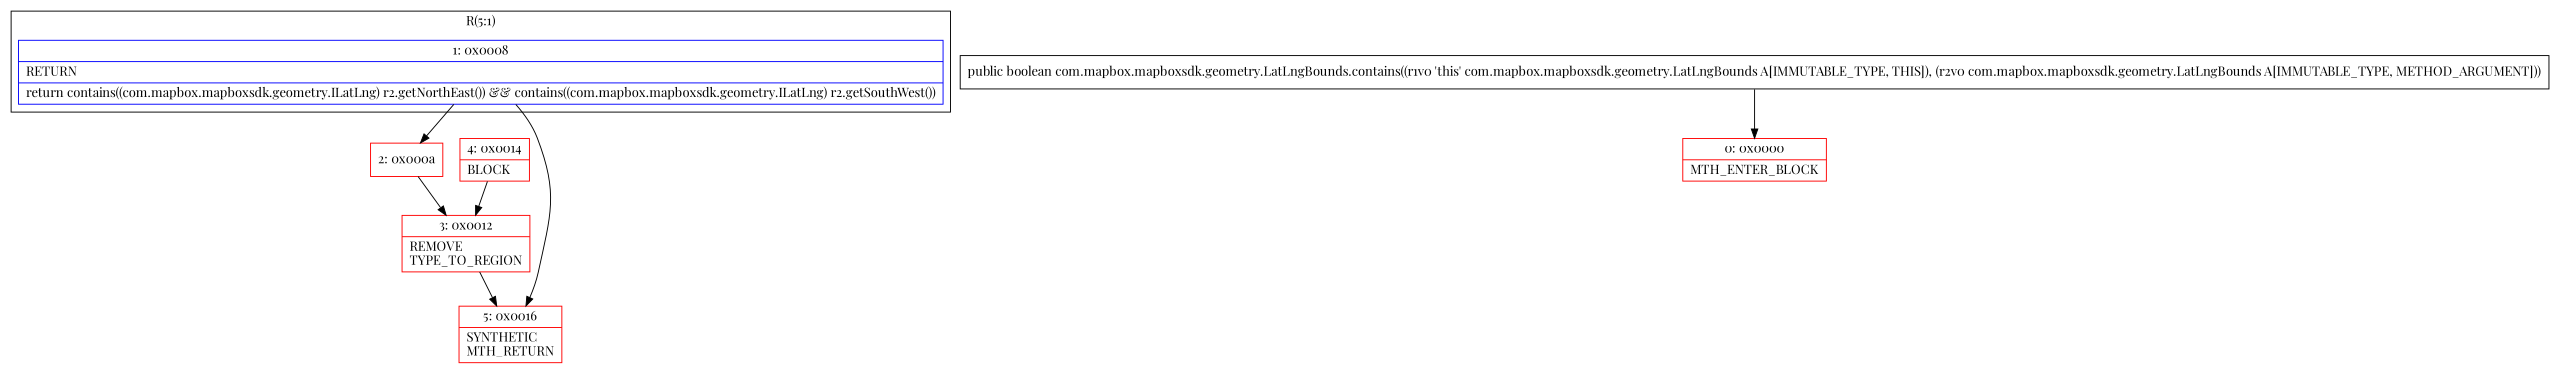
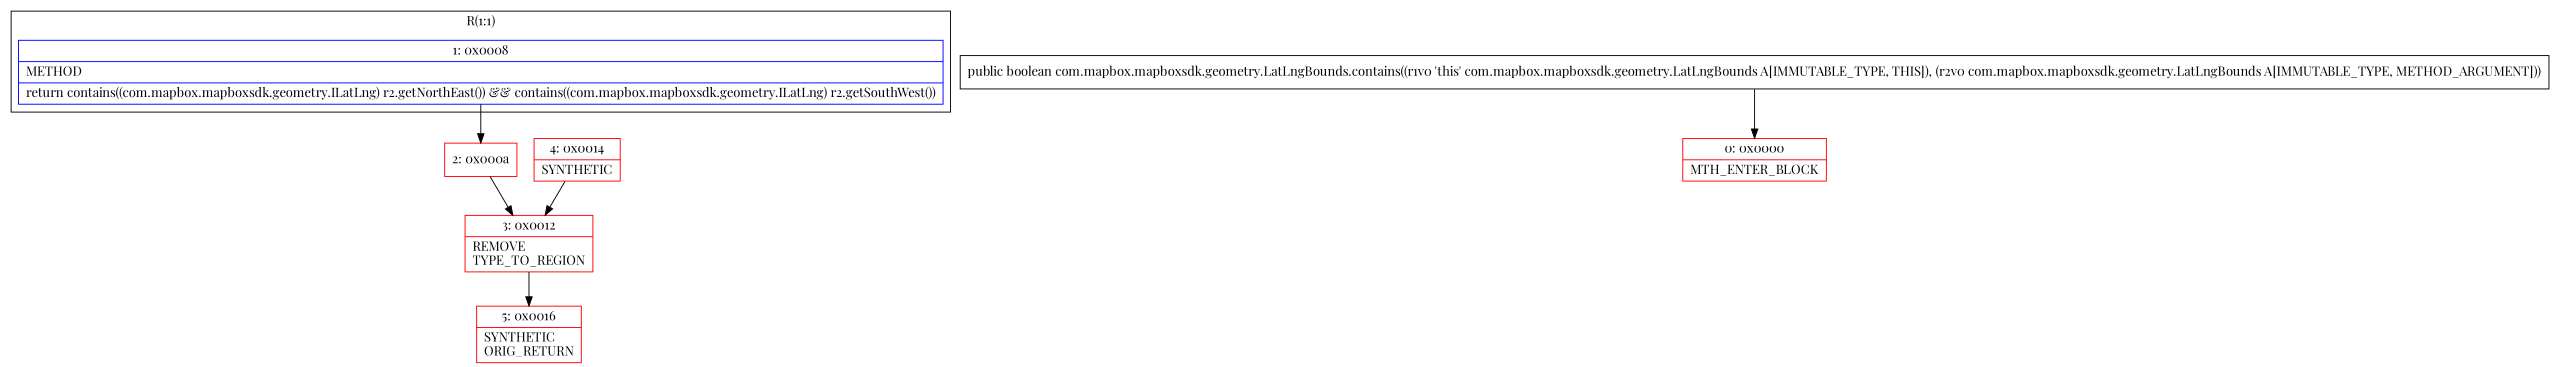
(481, 22) -> (481, 22)
(51, 72) -> (54, 72)
(489, 170) -> (577, 170)
(550, 198) -> none
(510, 352) -> (529, 352)
